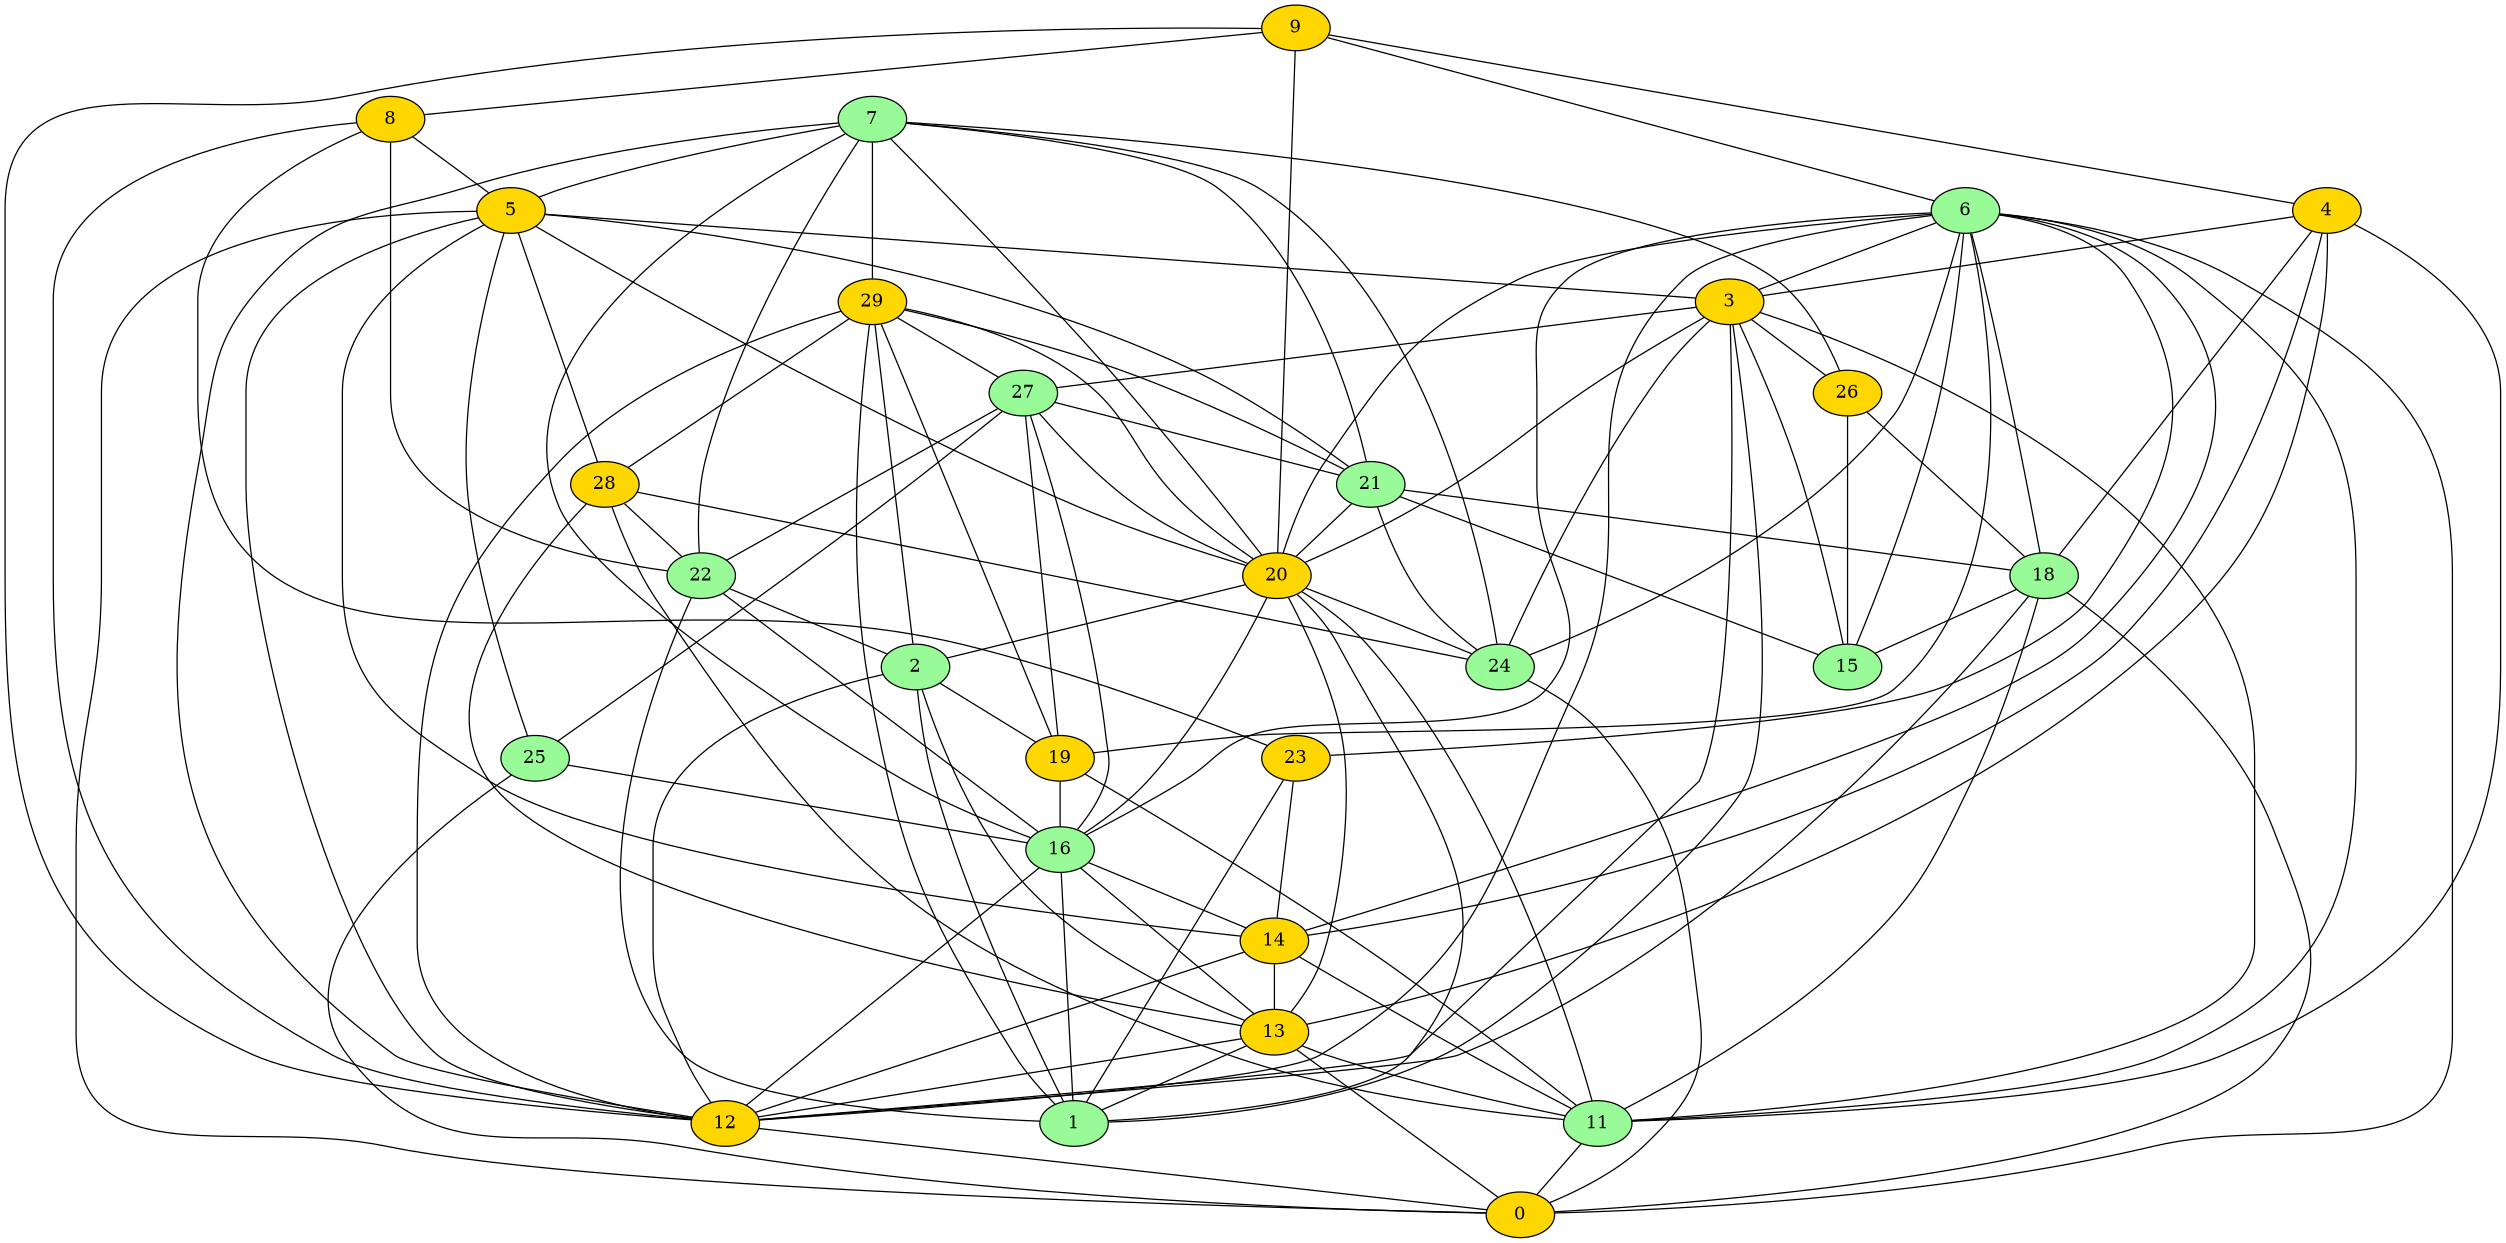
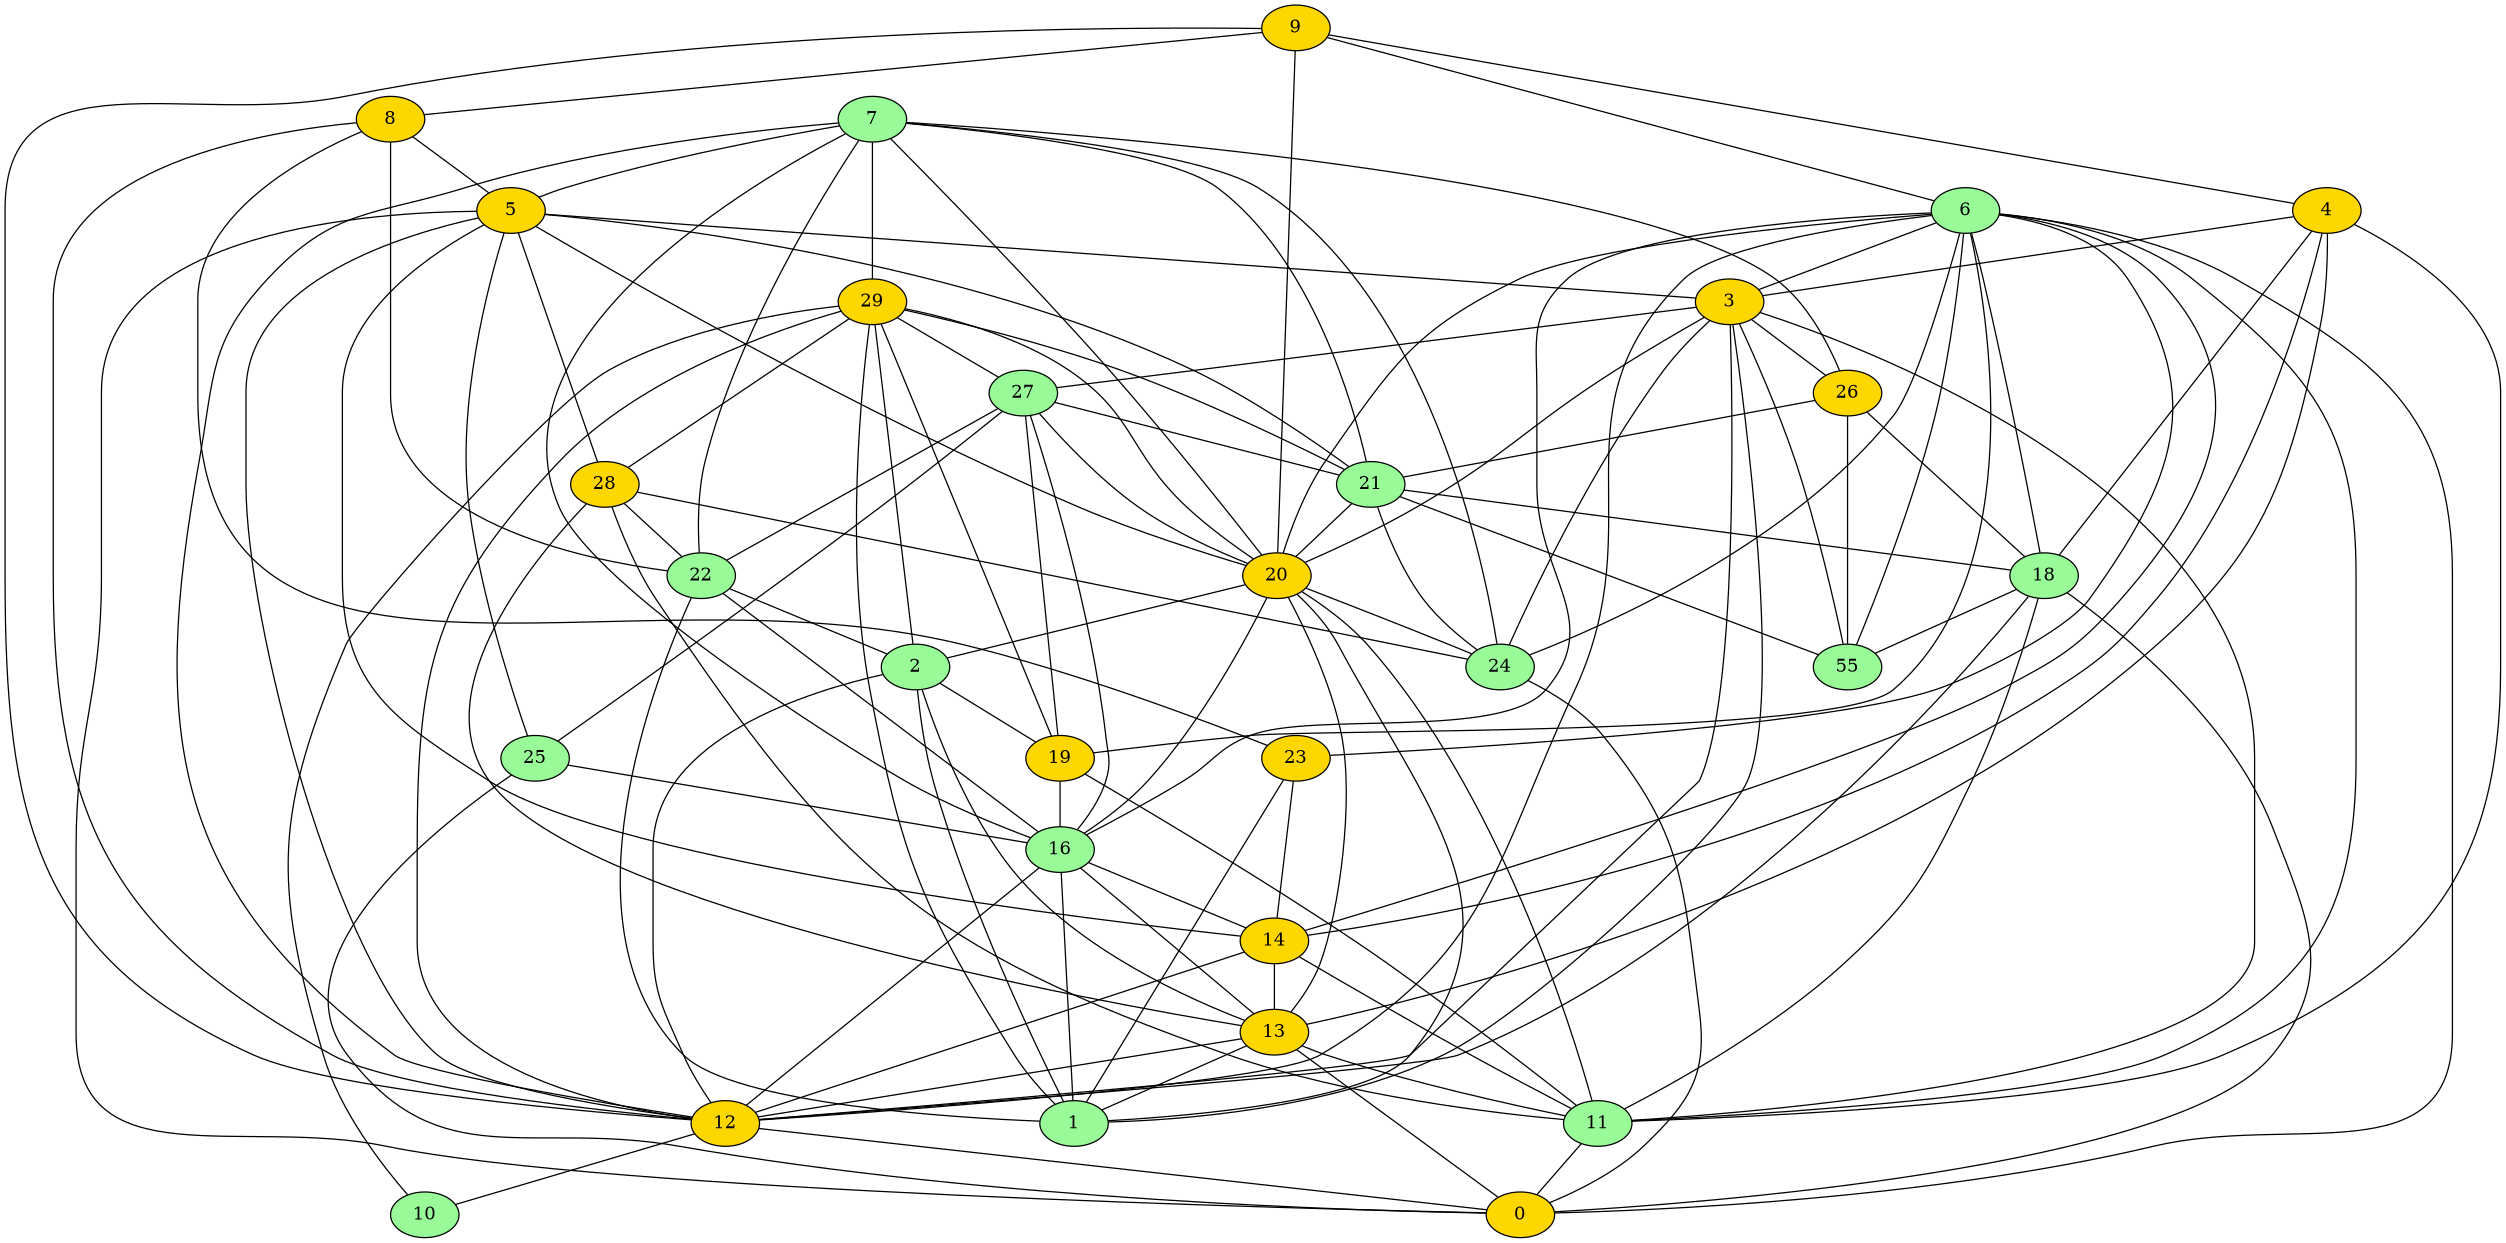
none -> (1599, 441)
(1848, 667) -> (1848, 667)
none -> (425, 1215)
